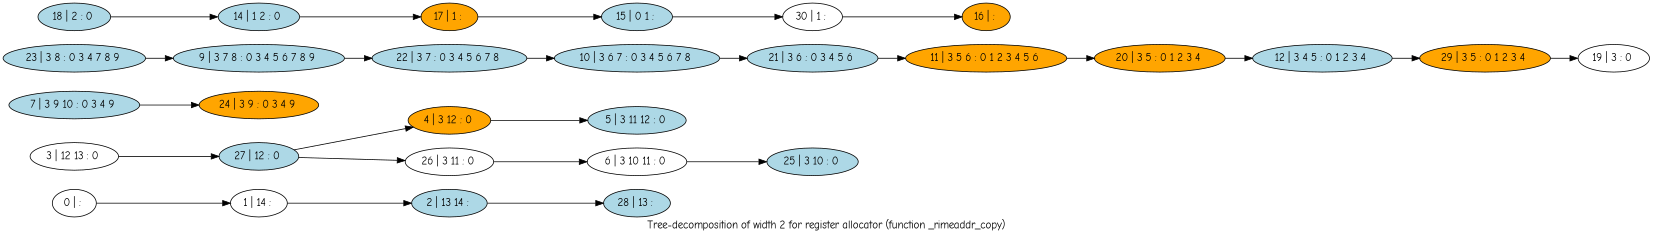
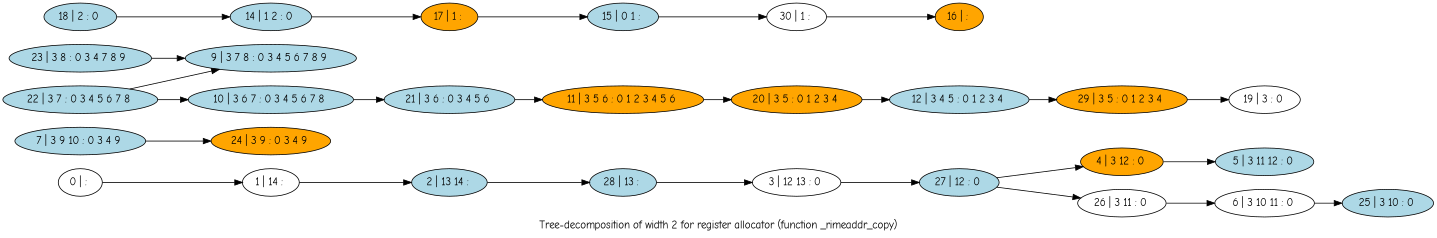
(354, 58) -> (171, 80)
none -> (700, 182)
